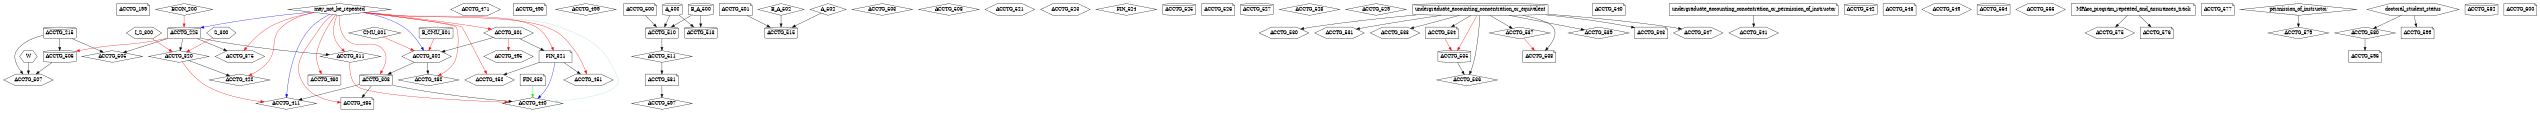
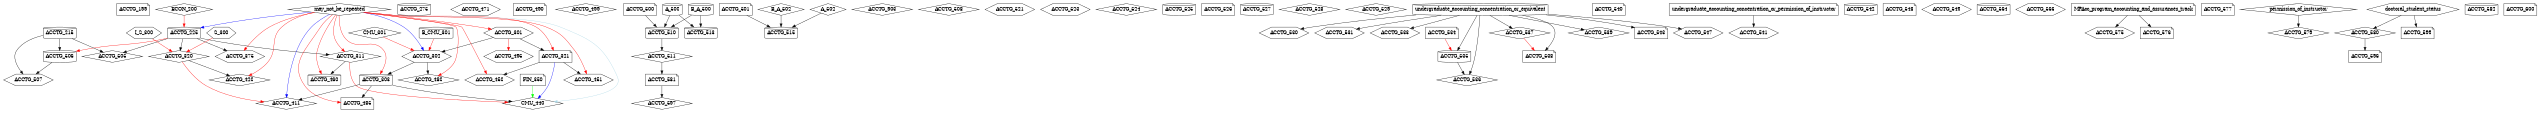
none -> (414, 9)
(882, 9) -> (882, 9)
(1126, 9) -> (1126, 9)
(2133, 9) -> (2133, 9)
(1463, 20) -> none
(1468, 31) -> (1468, 31)
(28, 56) -> none
(556, 56) -> (556, 56)
none -> (339, 67)
(533, 103) -> (533, 103)
